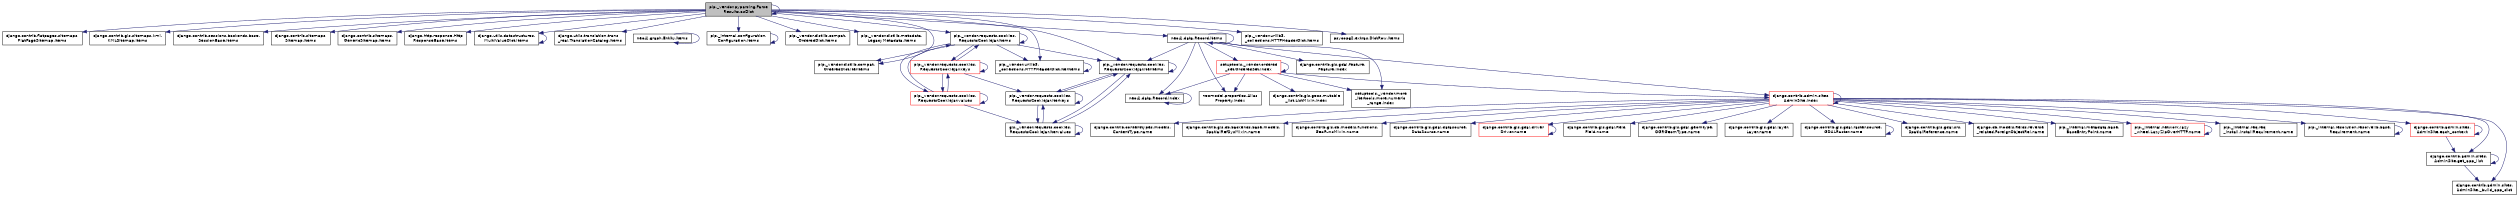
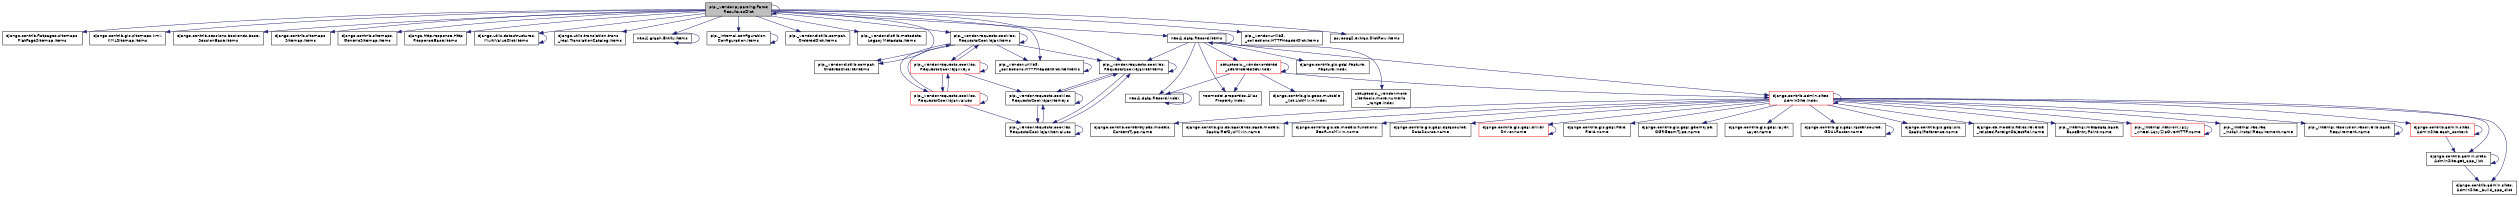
none -> (699, 24)
(1312, 81) -> none
(1040, 130) -> (1040, 130)
